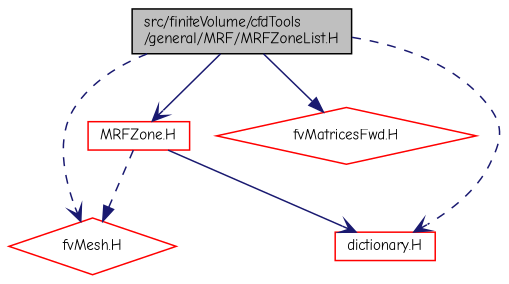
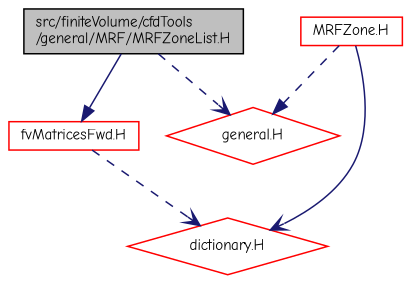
(192, 82) -> none
(487, 104) -> (140, 183)
(346, 136) -> (74, 136)
(93, 246) -> (253, 136)
(385, 246) -> (228, 246)
